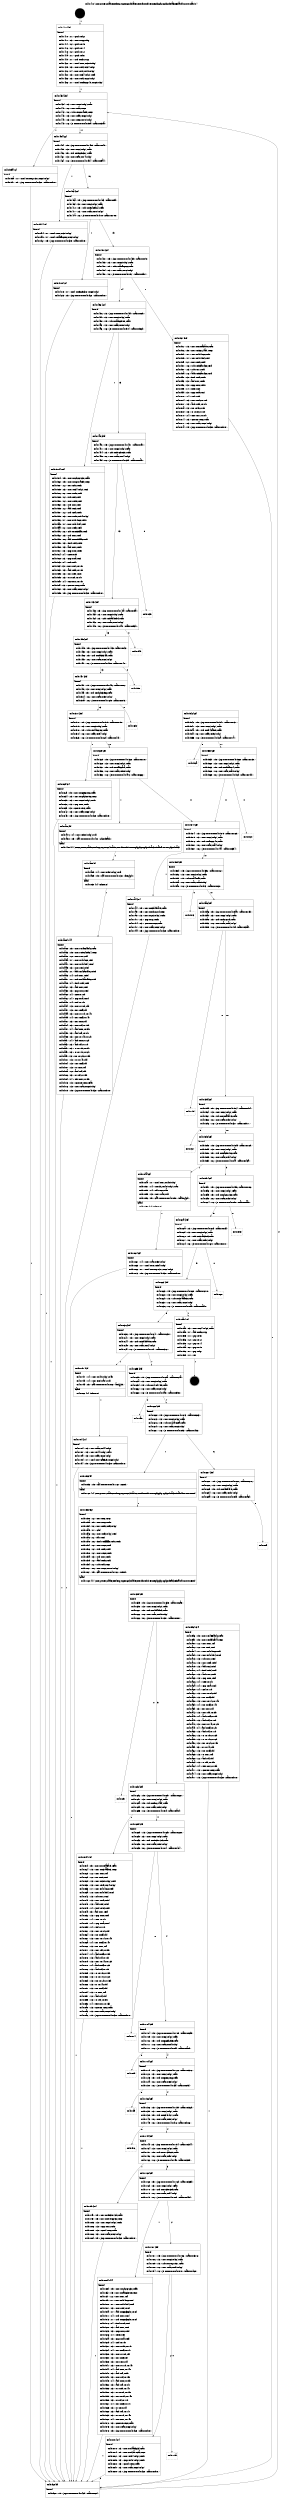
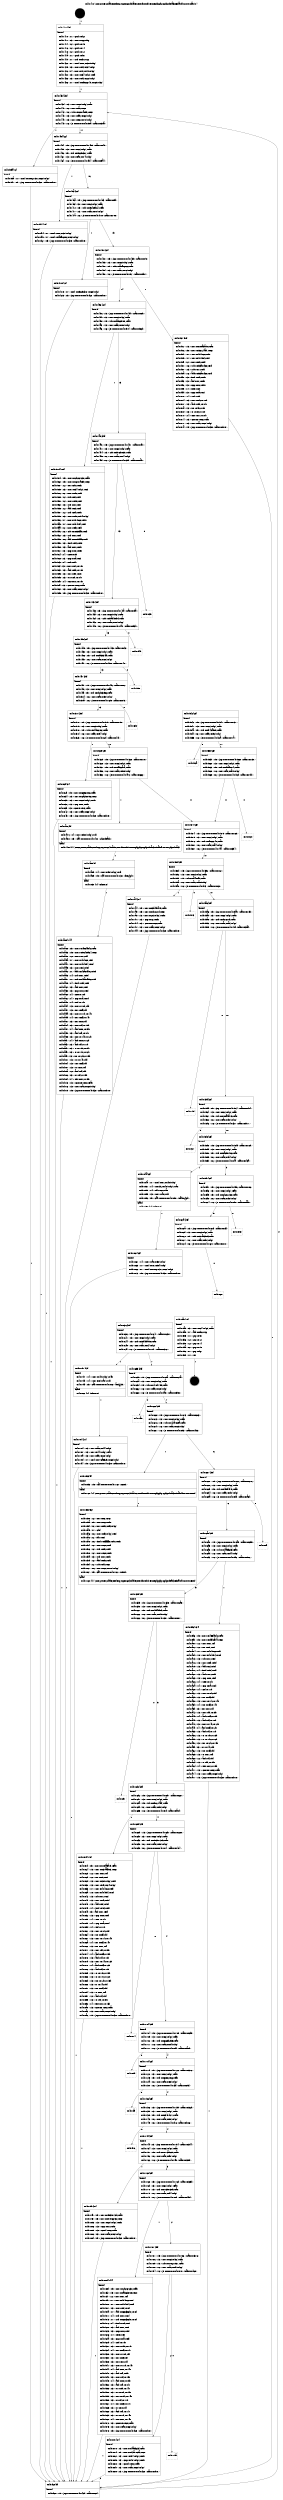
(160, 866) -> (177, 892)
(182, 1295) -> none
none -> (227, 1546)
